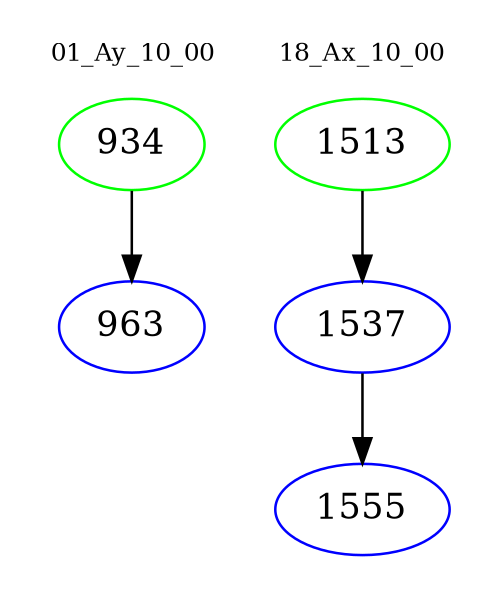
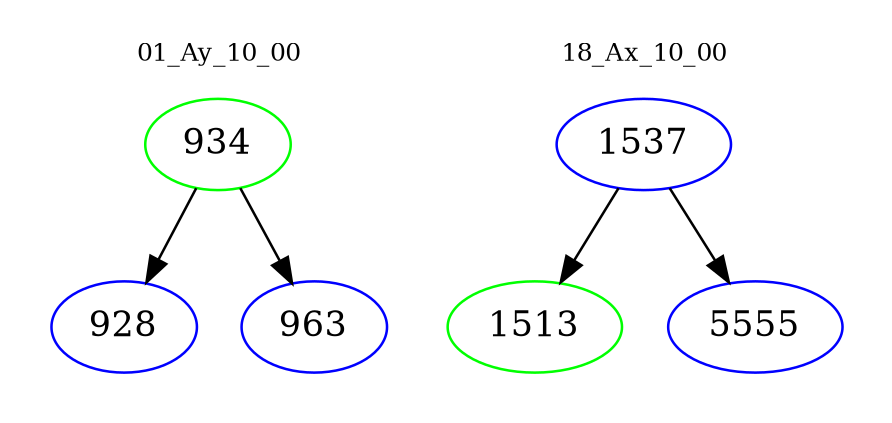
(362, 223) -> (596, 224)
none -> (124, 327)
(362, 509) -> (755, 327)
